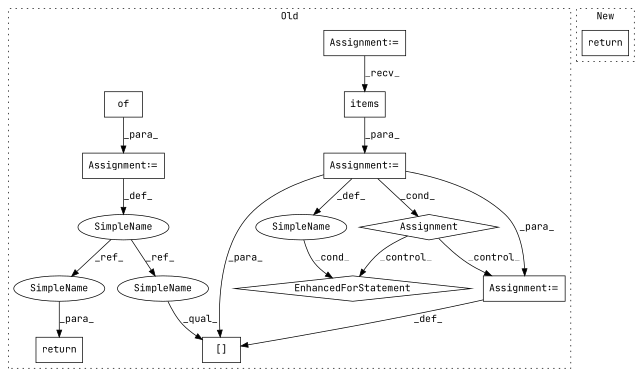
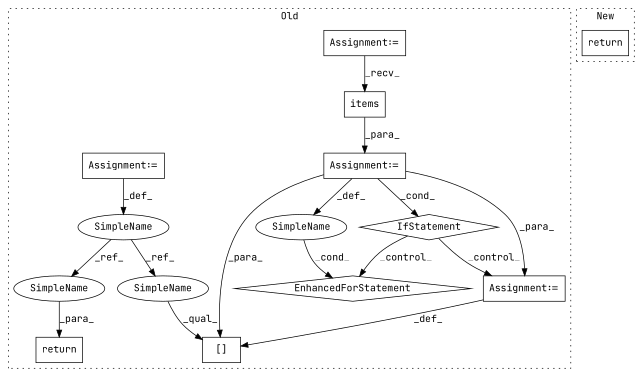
(123, 104) -> none
(429, 227) -> (429, 227)
